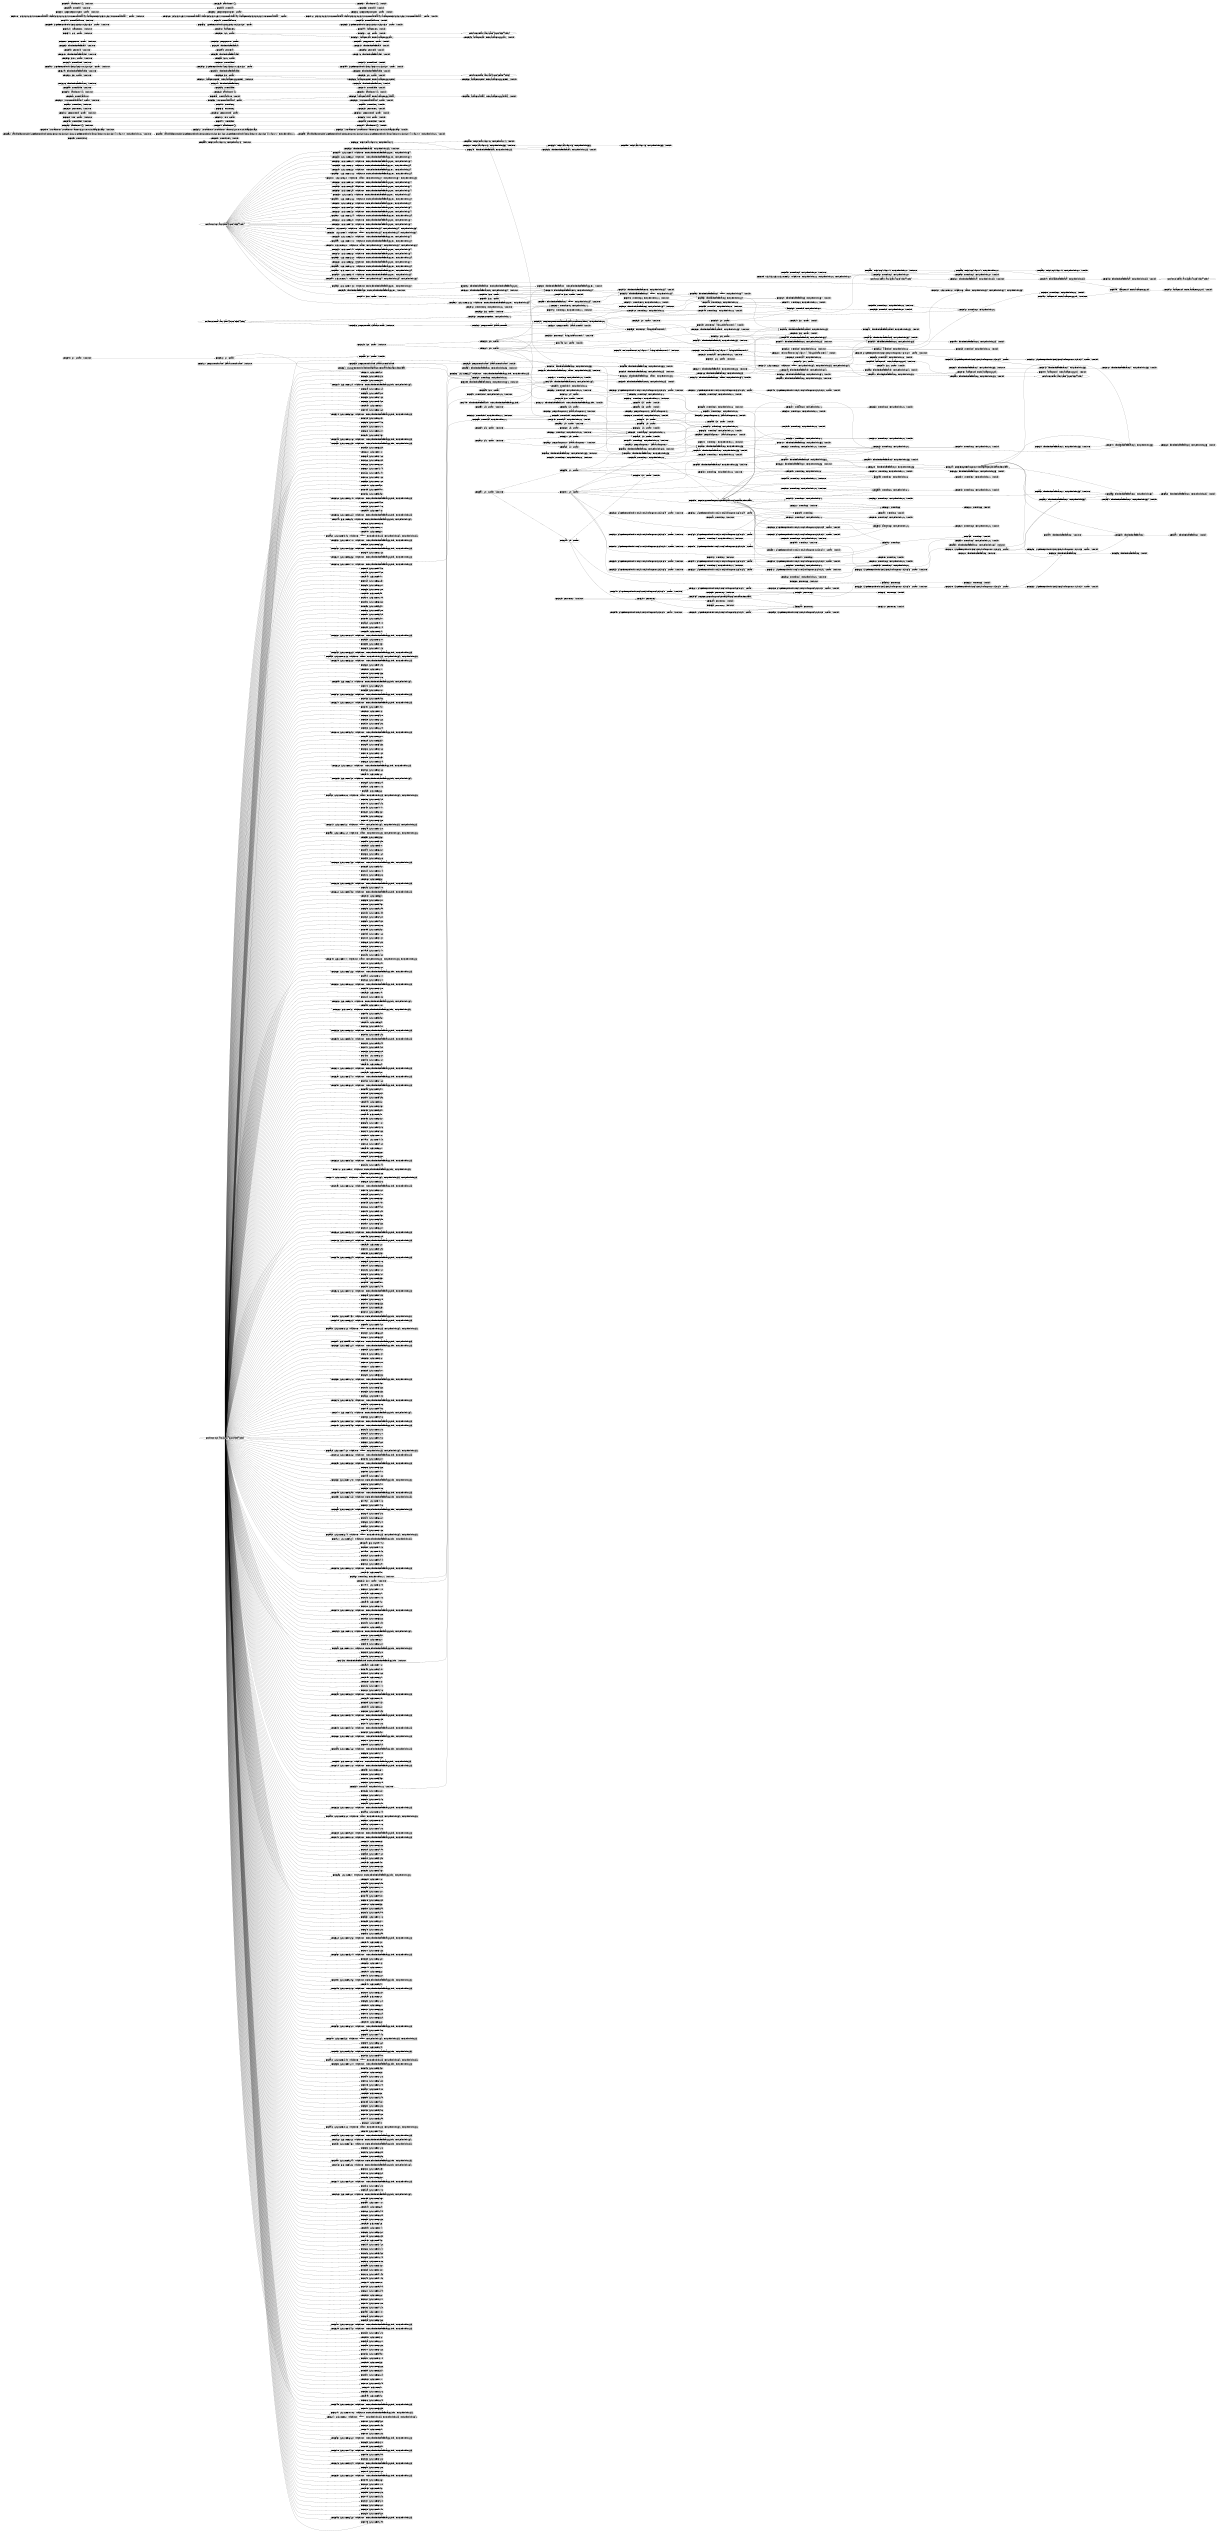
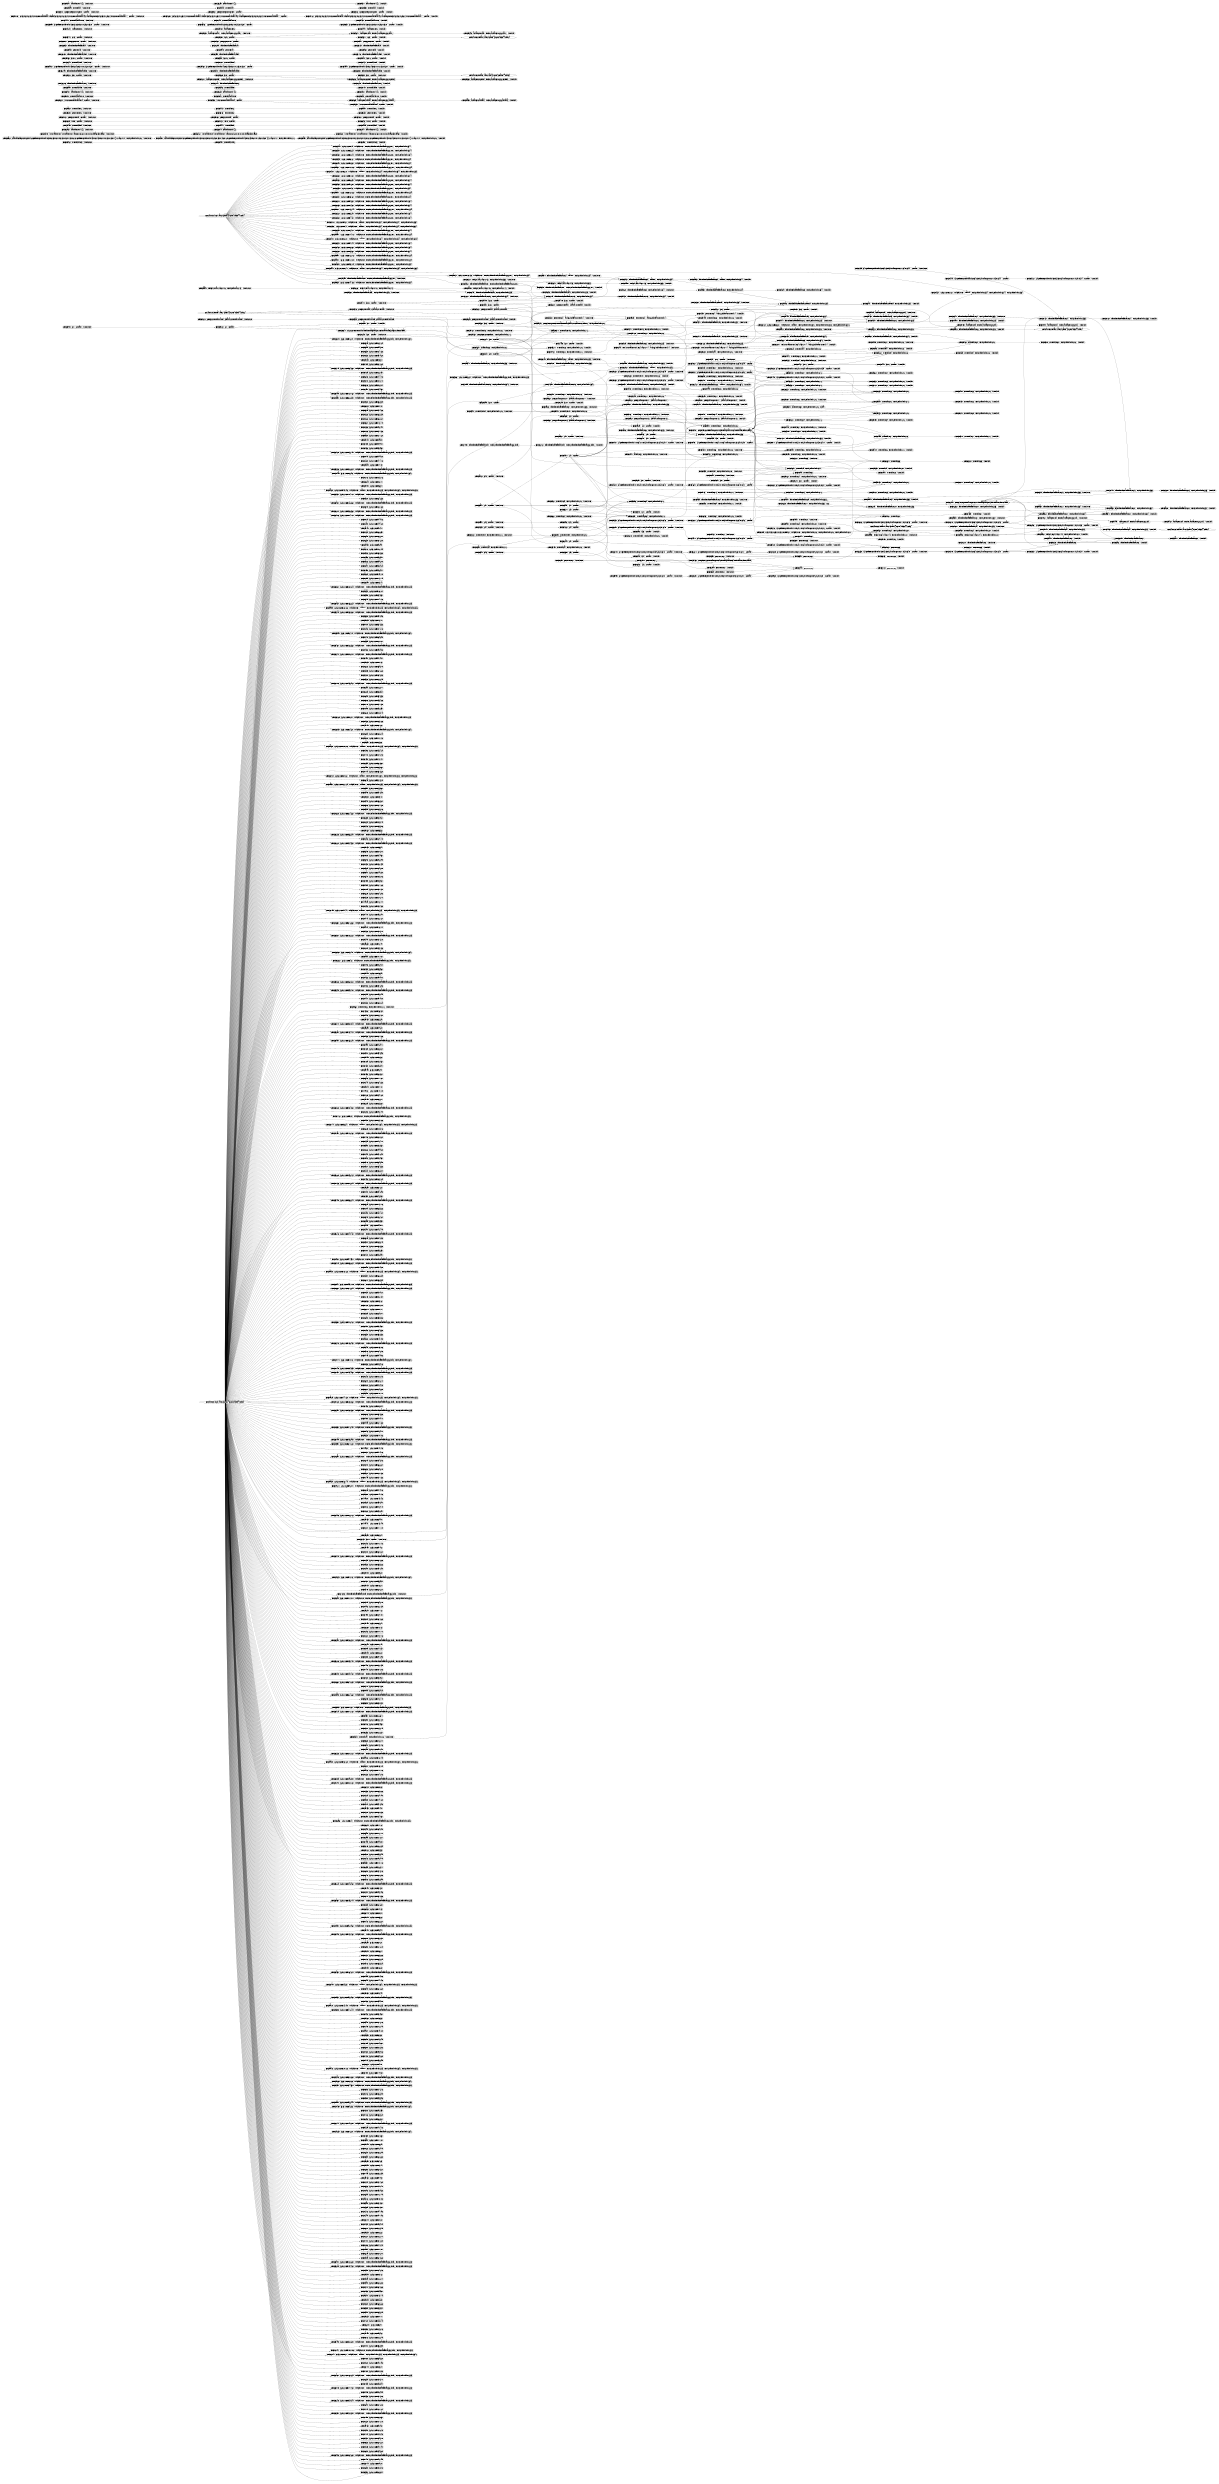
none -> (225, 33)
none -> (372, 59)
(382, 75) -> (382, 75)
none -> (77, 96)
none -> (77, 143)
(372, 258) -> none
(565, 290) -> (565, 297)
none -> (720, 368)
none -> (646, 376)
(638, 441) -> (638, 454)
(828, 464) -> (828, 504)
none -> (489, 527)
(1077, 535) -> (1077, 539)
(822, 539) -> (822, 407)
(837, 570) -> (837, 528)
(372, 1127) -> none
(372, 1157) -> none
(372, 1203) -> none
(376, 1543) -> (376, 1490)
(372, 2081) -> none
